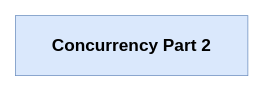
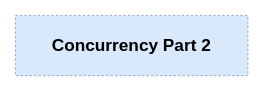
(132, 45) -> (132, 45)
